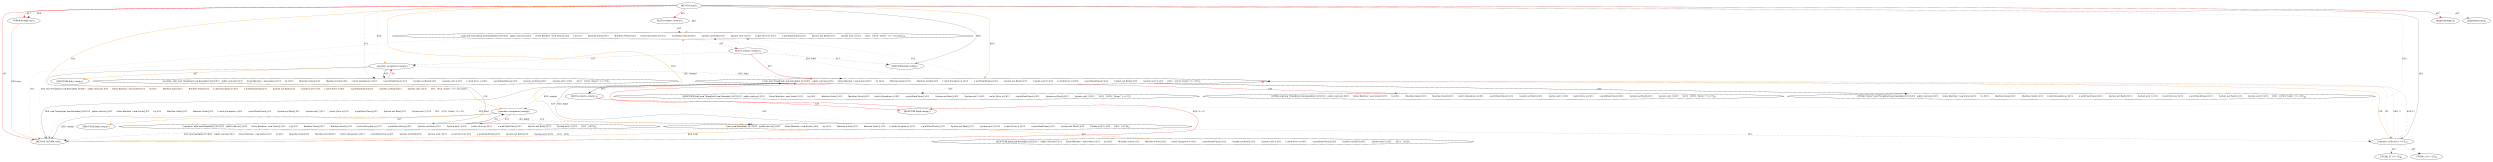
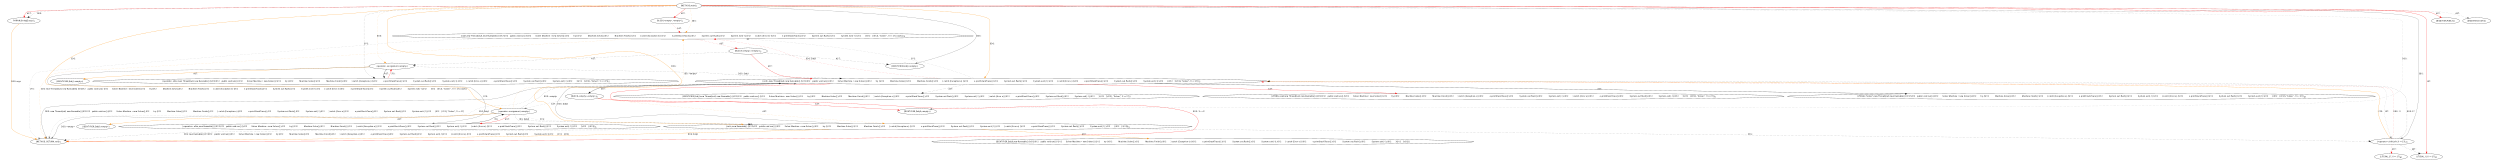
(267, 7) -> (2049, 9)
